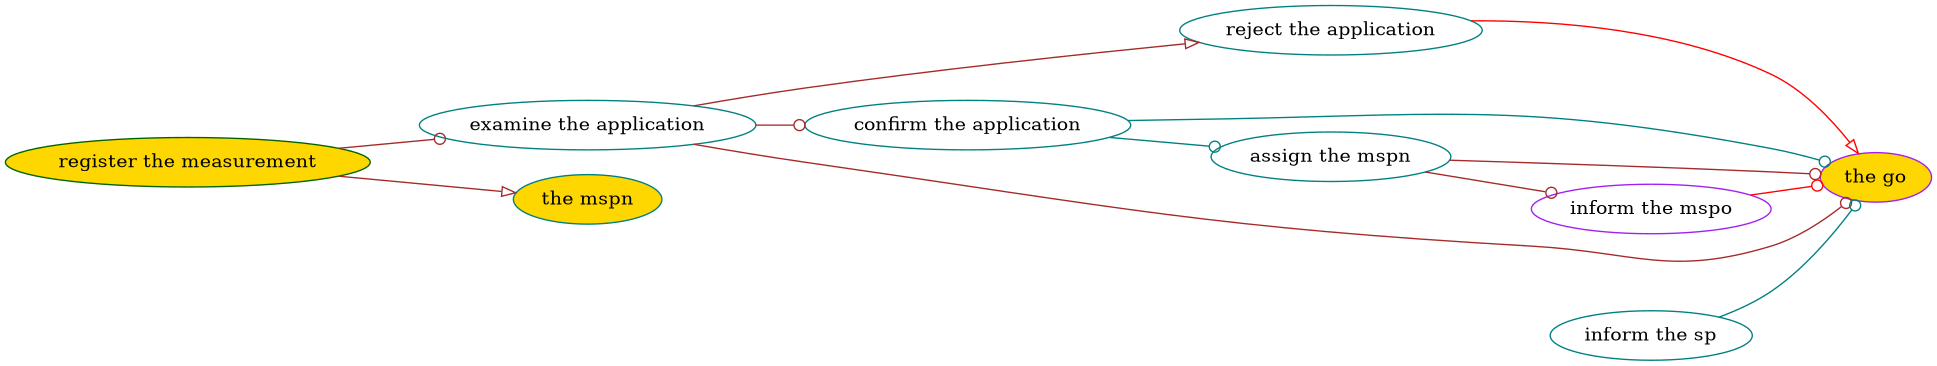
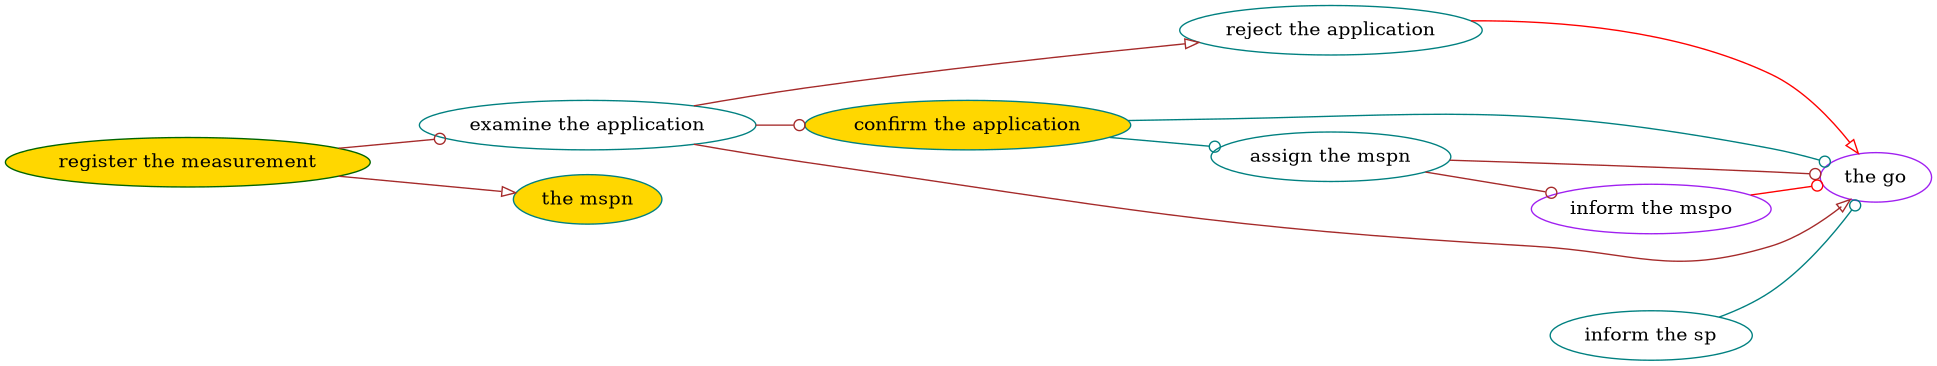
(968, 125) -> (968, 125)
(1876, 177) -> (1876, 177)
(1272, 226) -> (1272, 226)
